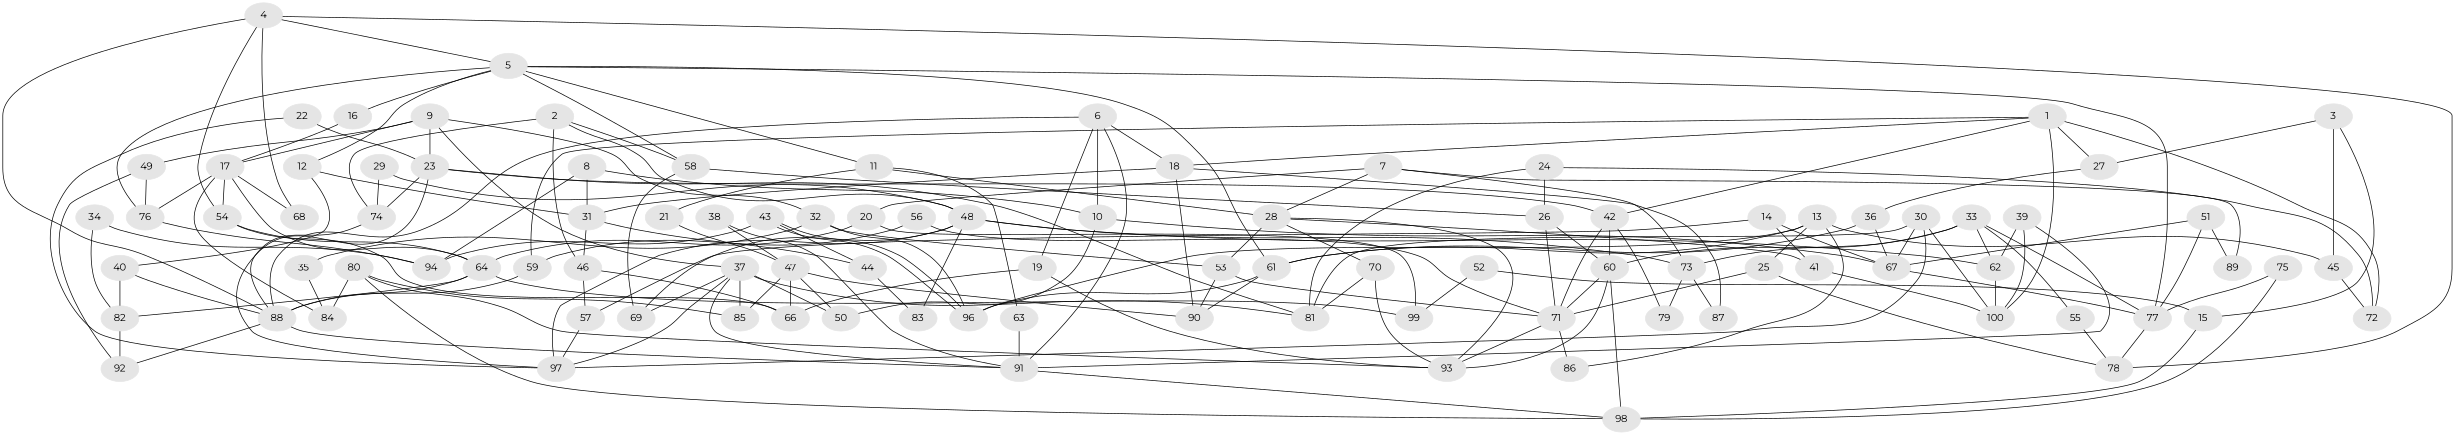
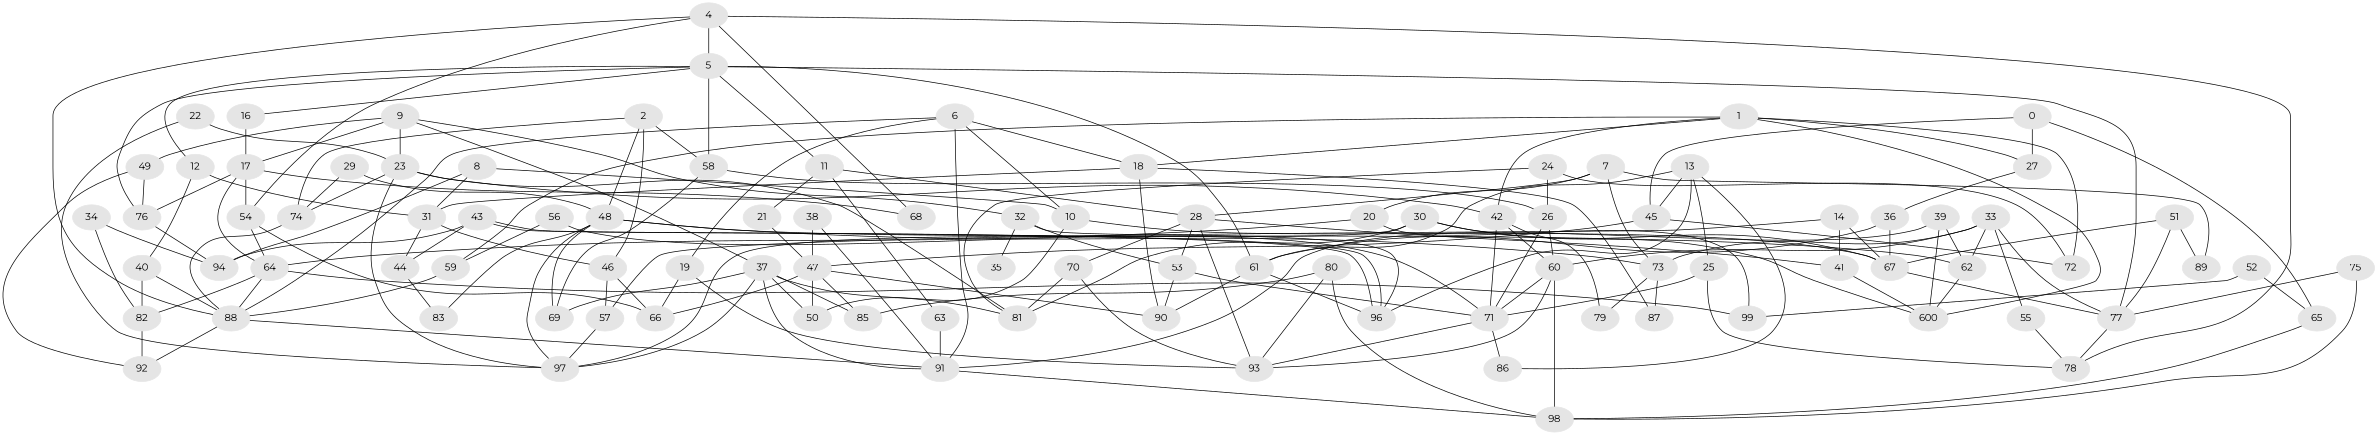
(2334, 116) -> (2032, 116)
none -> (1233, 247)
(328, 318) -> none
(1995, 318) -> (1928, 318)
(2203, 318) -> (2317, 318)
